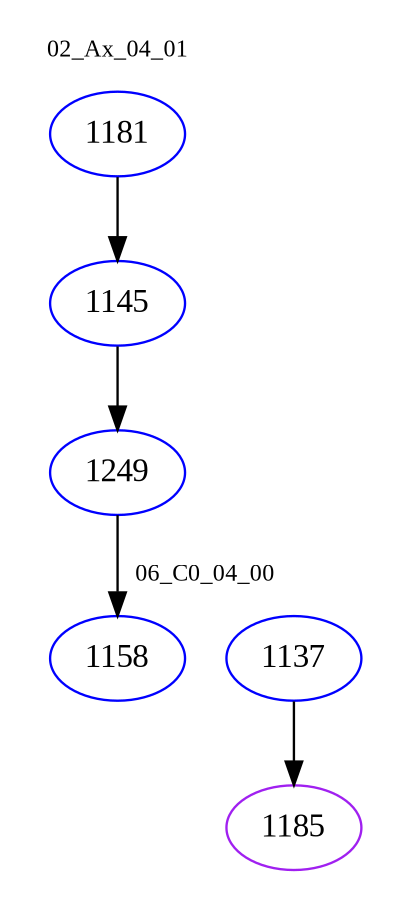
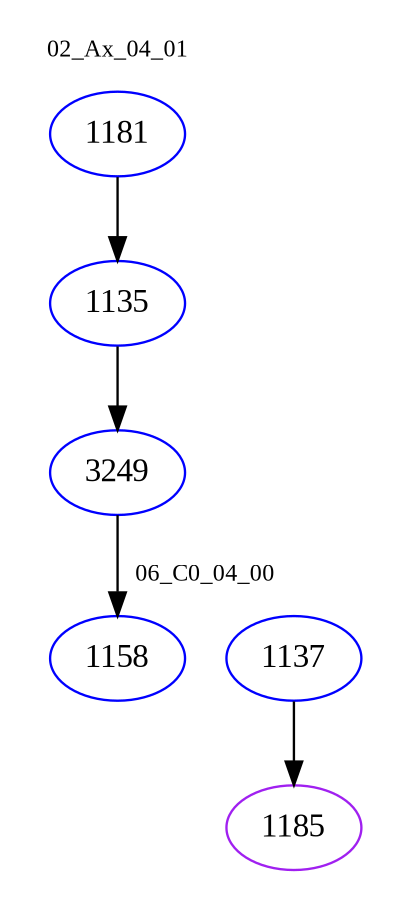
(118, 303) -> (118, 303)
(118, 473) -> (118, 473)
